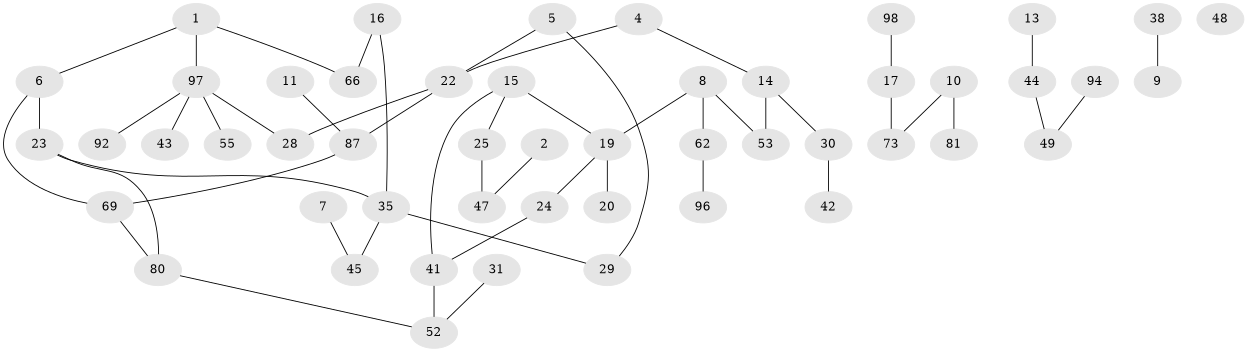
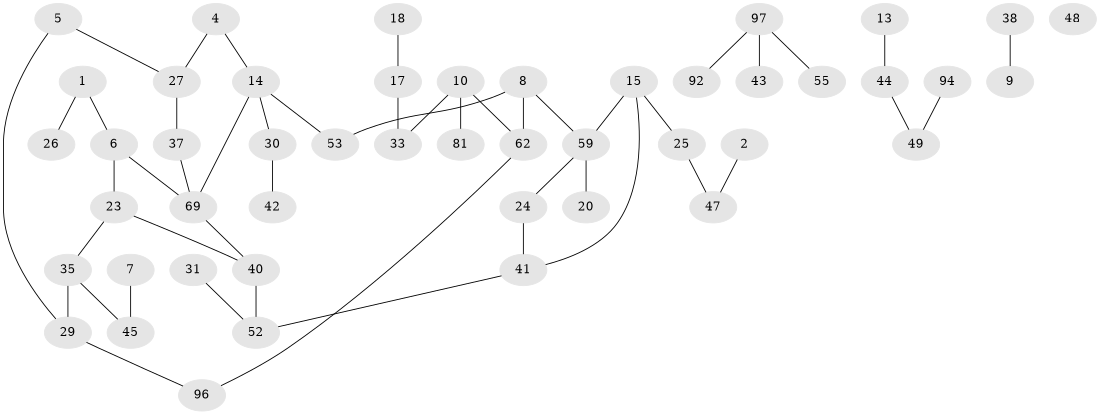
(377, 19) -> none
(891, 19) -> (398, 19)
(196, 51) -> none
(290, 82) -> none
(353, 82) -> (51, 145)
(449, 82) -> (177, 82)
none -> (492, 113)
none -> (225, 144)
(290, 145) -> none
(353, 145) -> (177, 145)
(607, 145) -> (586, 145)
(891, 145) -> (398, 145)
(158, 270) -> (256, 270)
none -> (135, 364)
